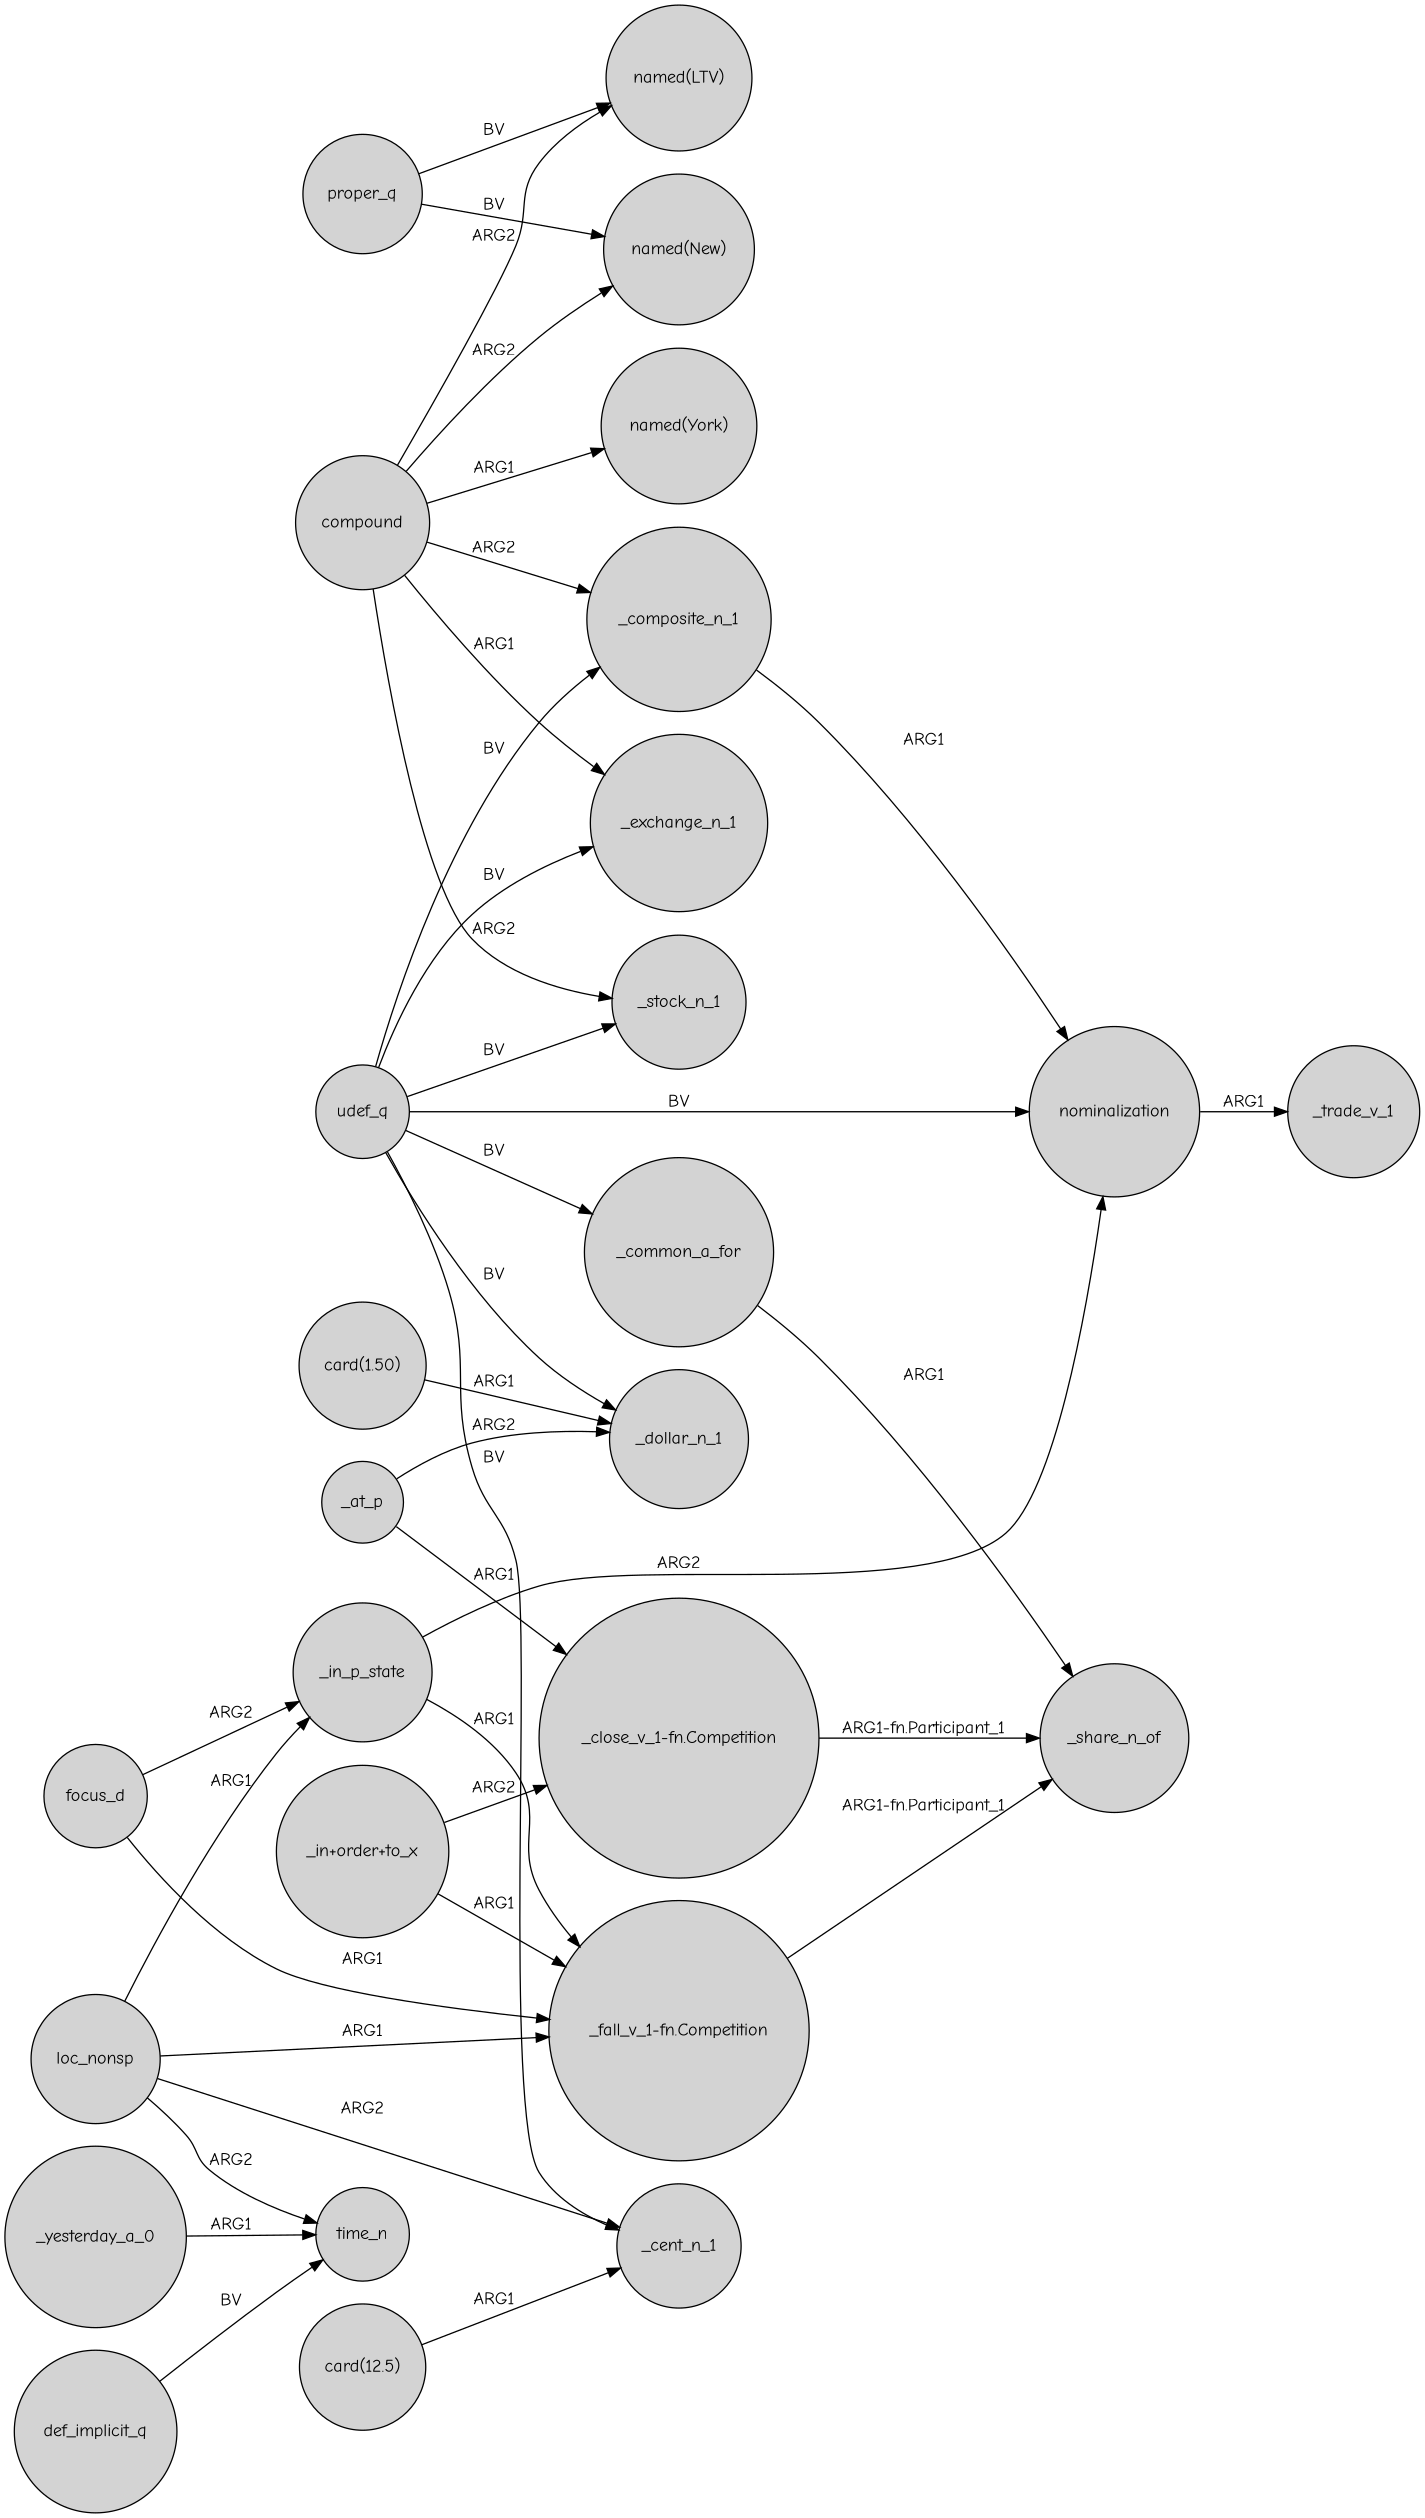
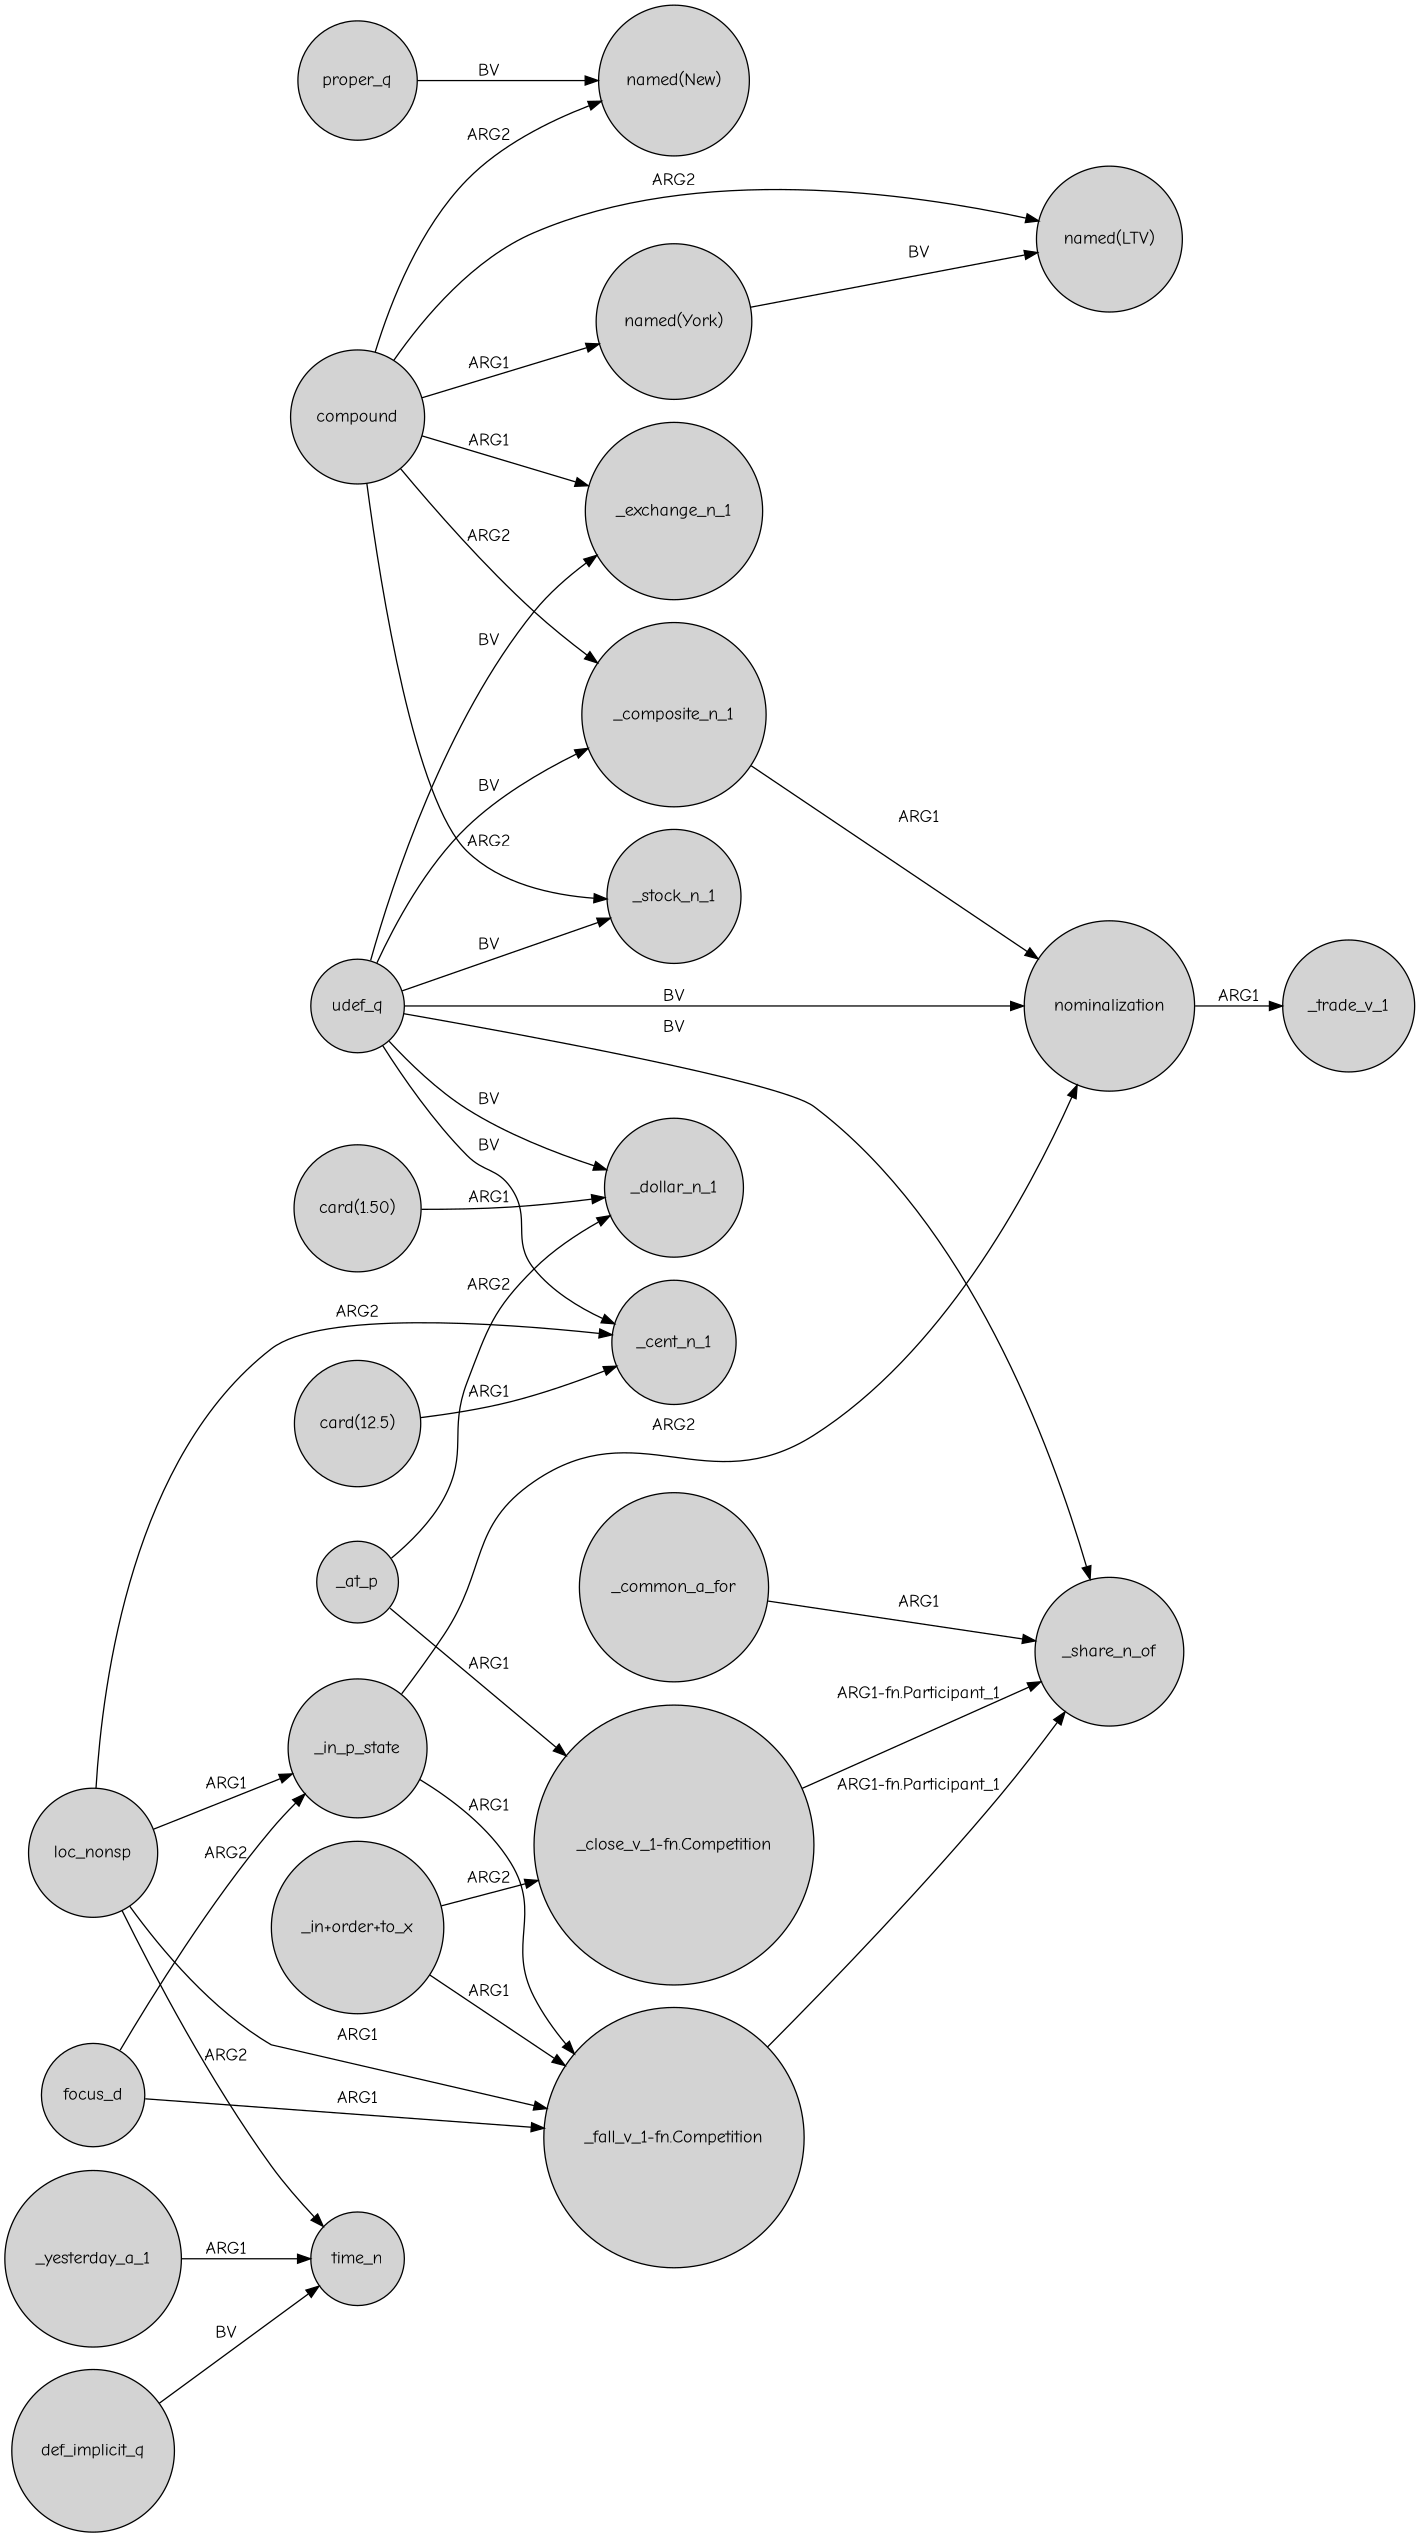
(508, 141) -> (888, 281)
(493, 1170) -> (860, 1147)
(96, 2237) -> (93, 2259)
